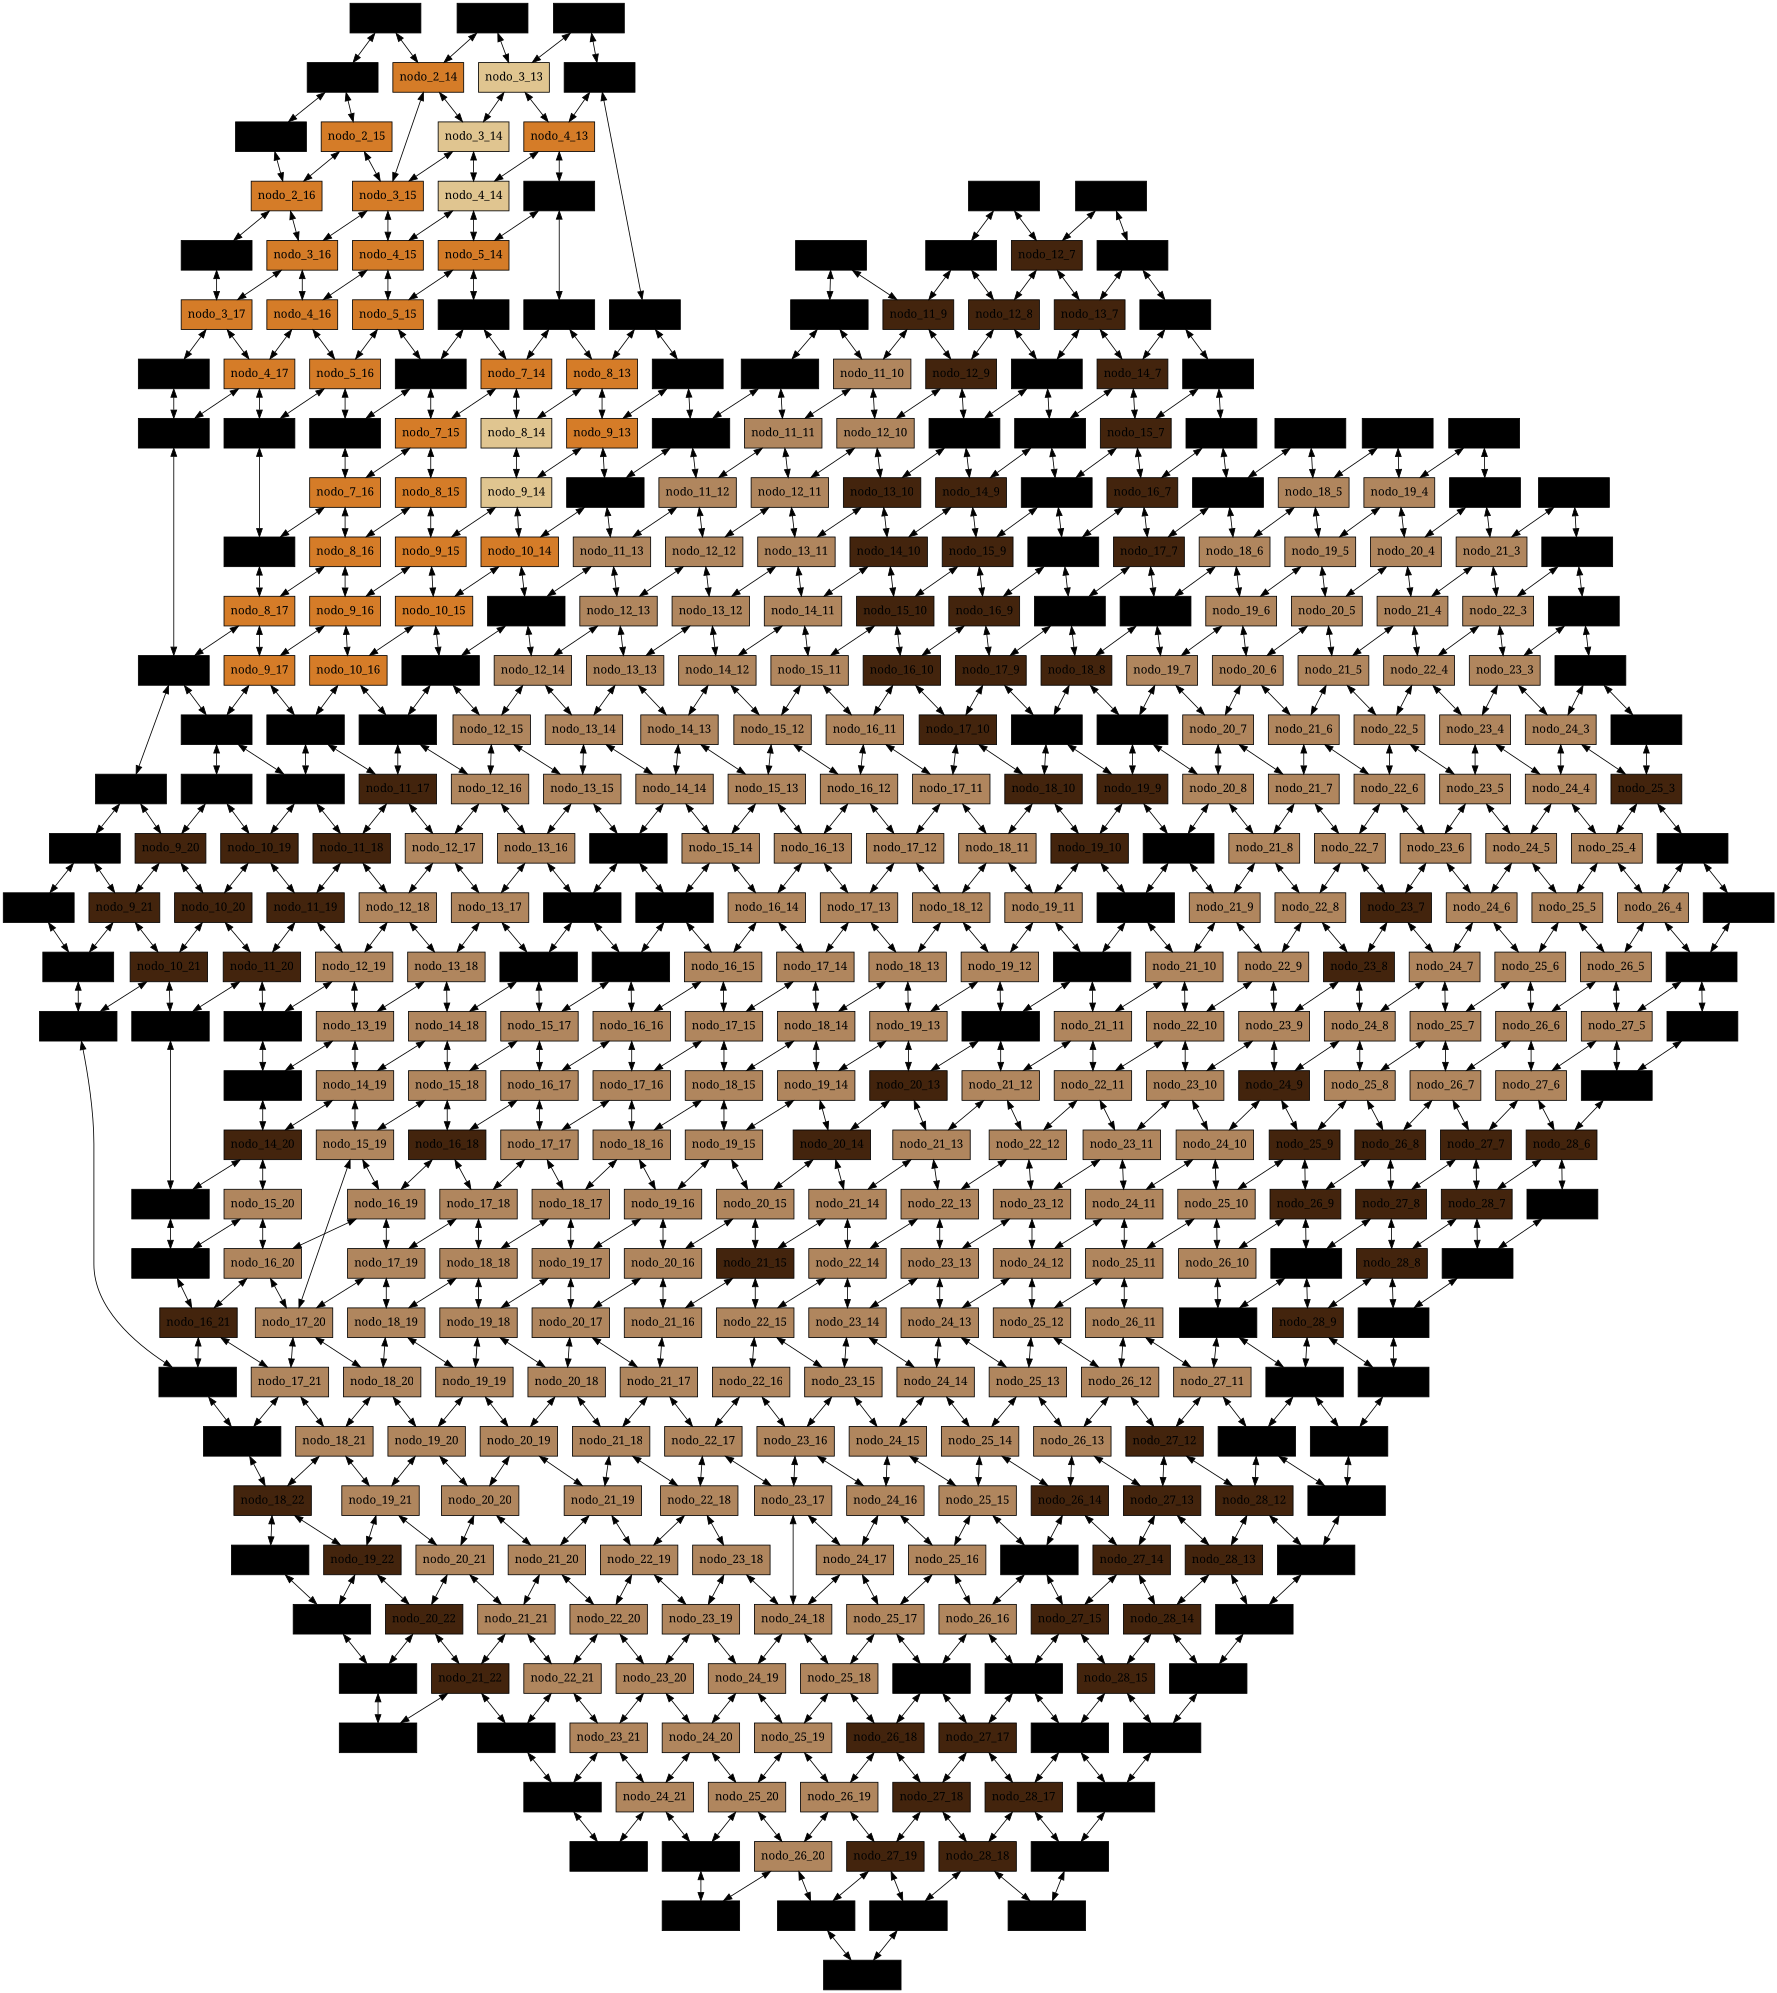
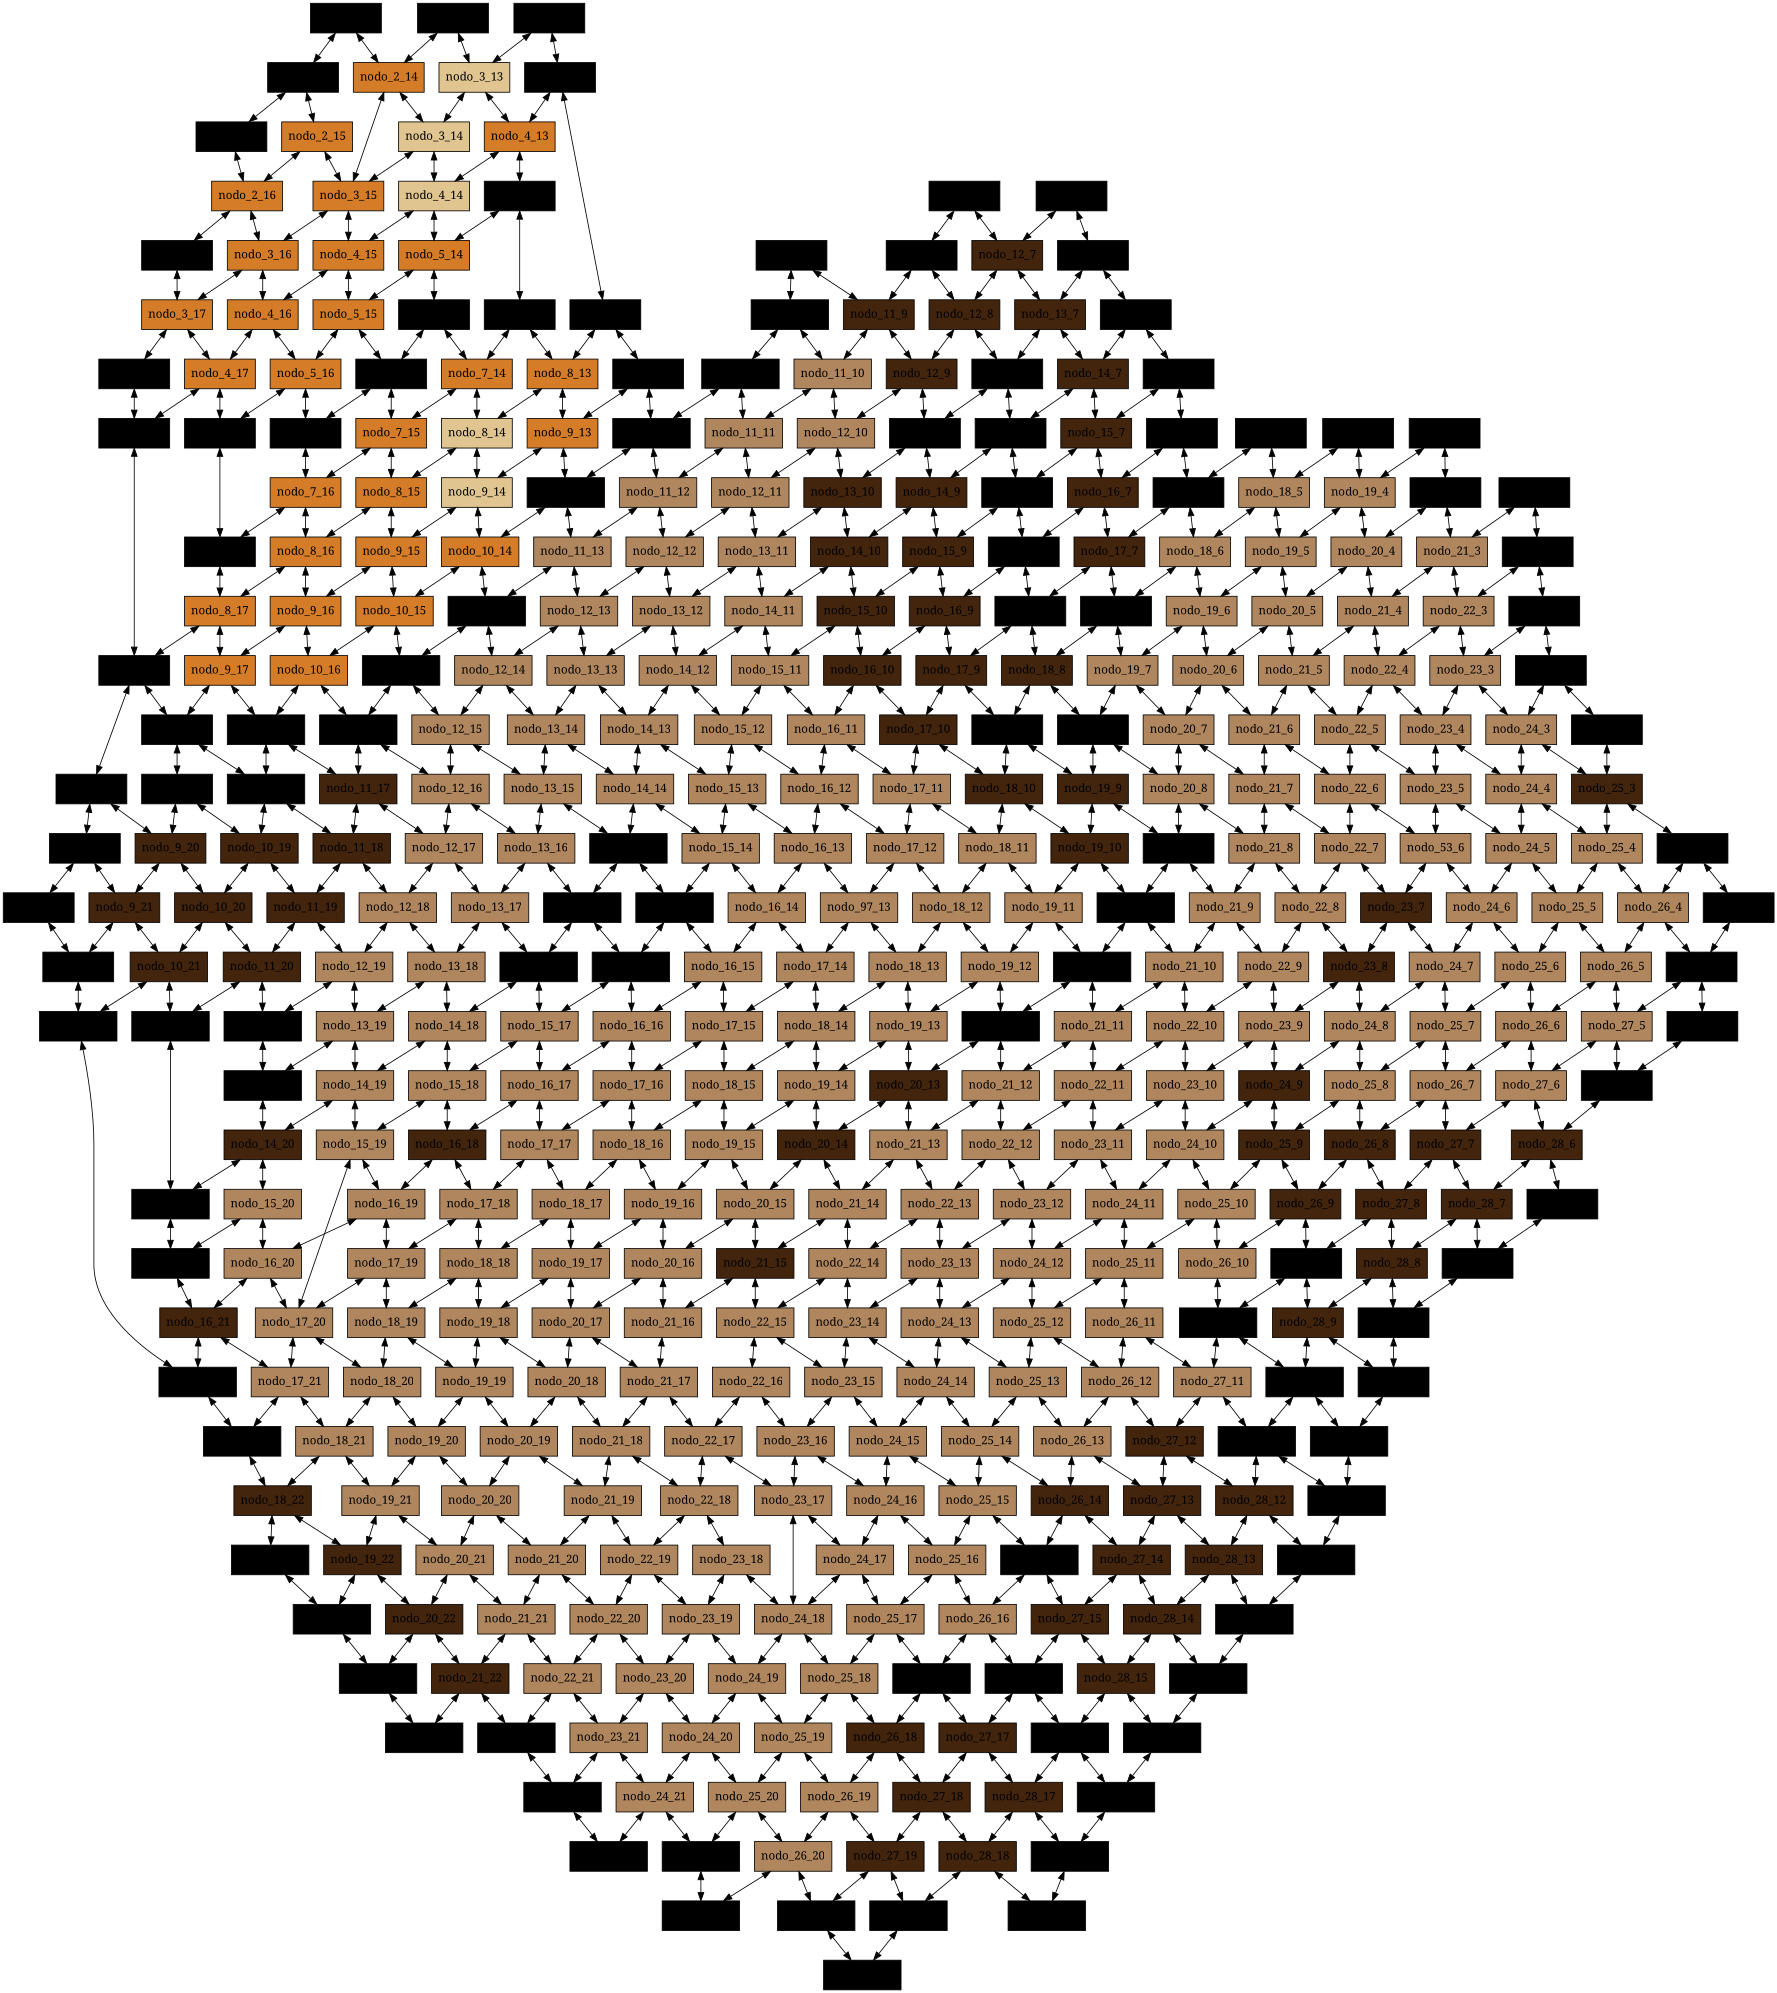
none -> (434, 463)
(1436, 848) -> (1436, 848)
(859, 908) -> (859, 908)
